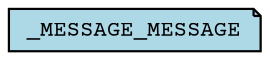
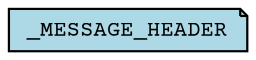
(135, 30) -> (128, 30)
